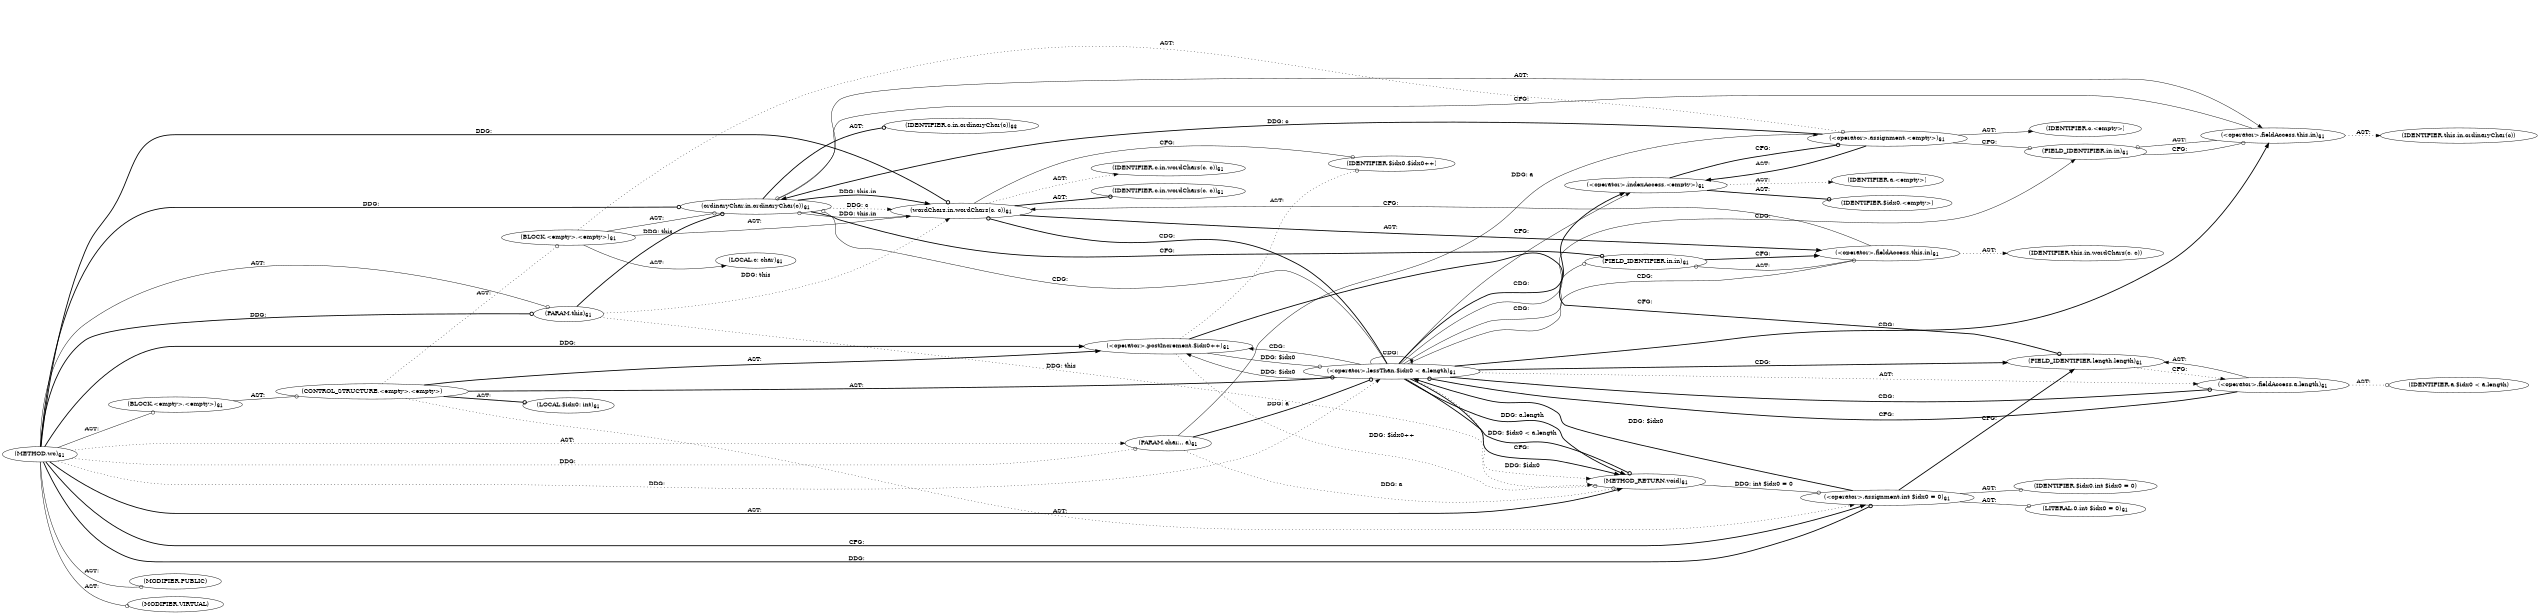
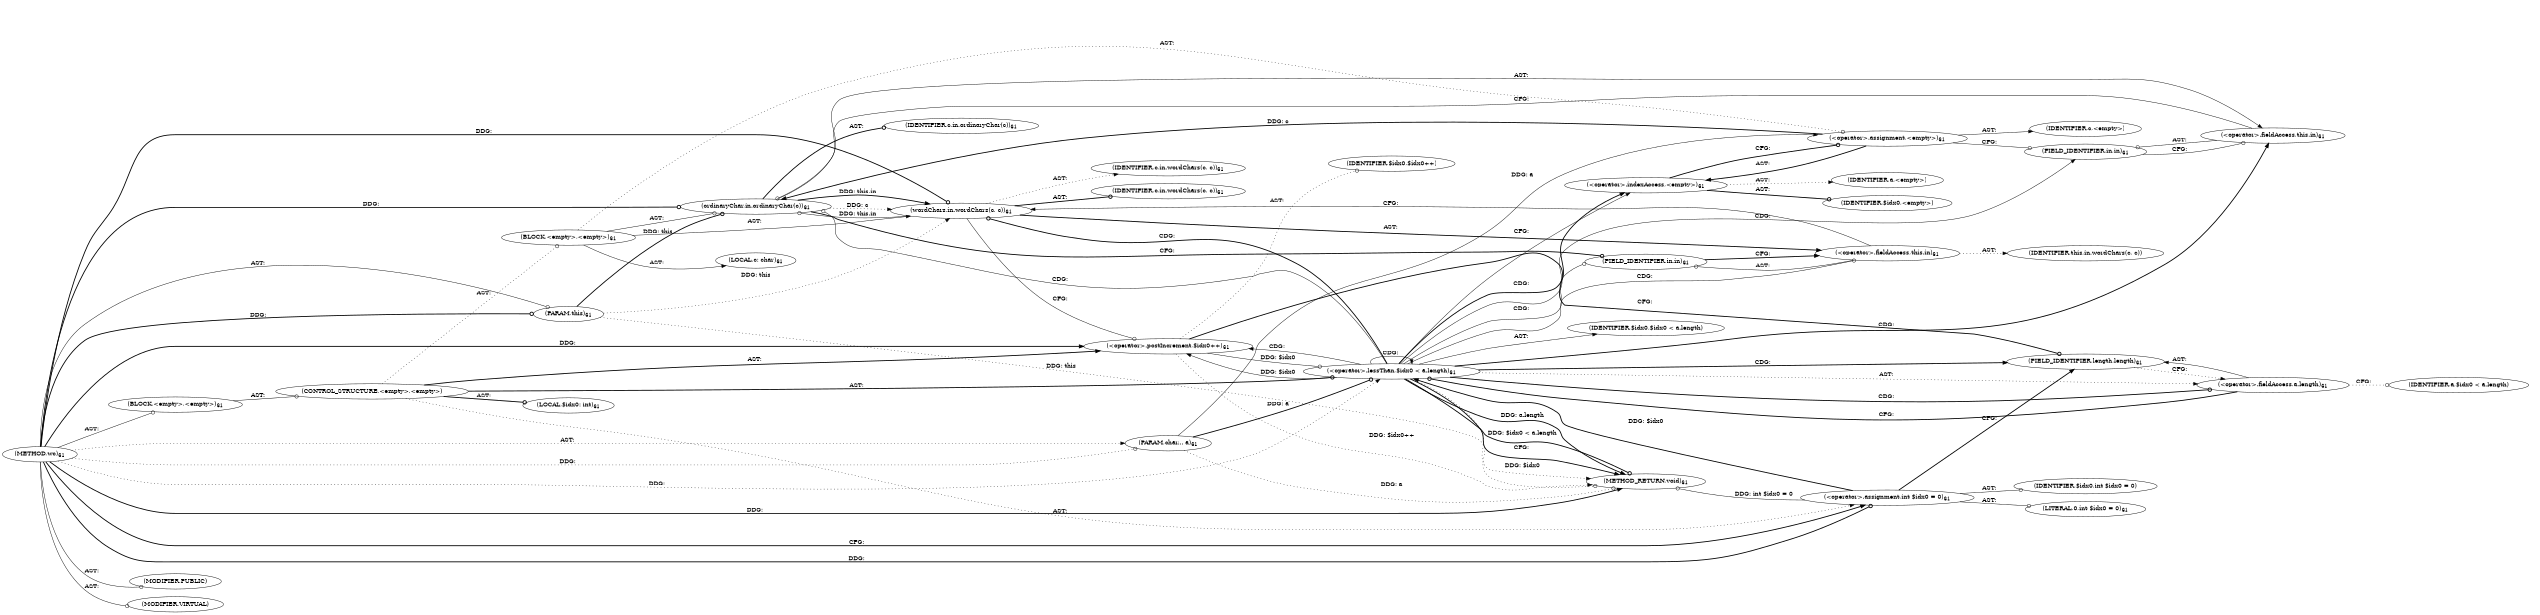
(1014, 125) -> (1014, 125)
(2459, 136) -> none
(1158, 147) -> (1037, 296)
none -> (1646, 328)
(2365, 382) -> (2365, 382)
(1758, 489) -> (1742, 498)
(756, 510) -> (756, 510)
